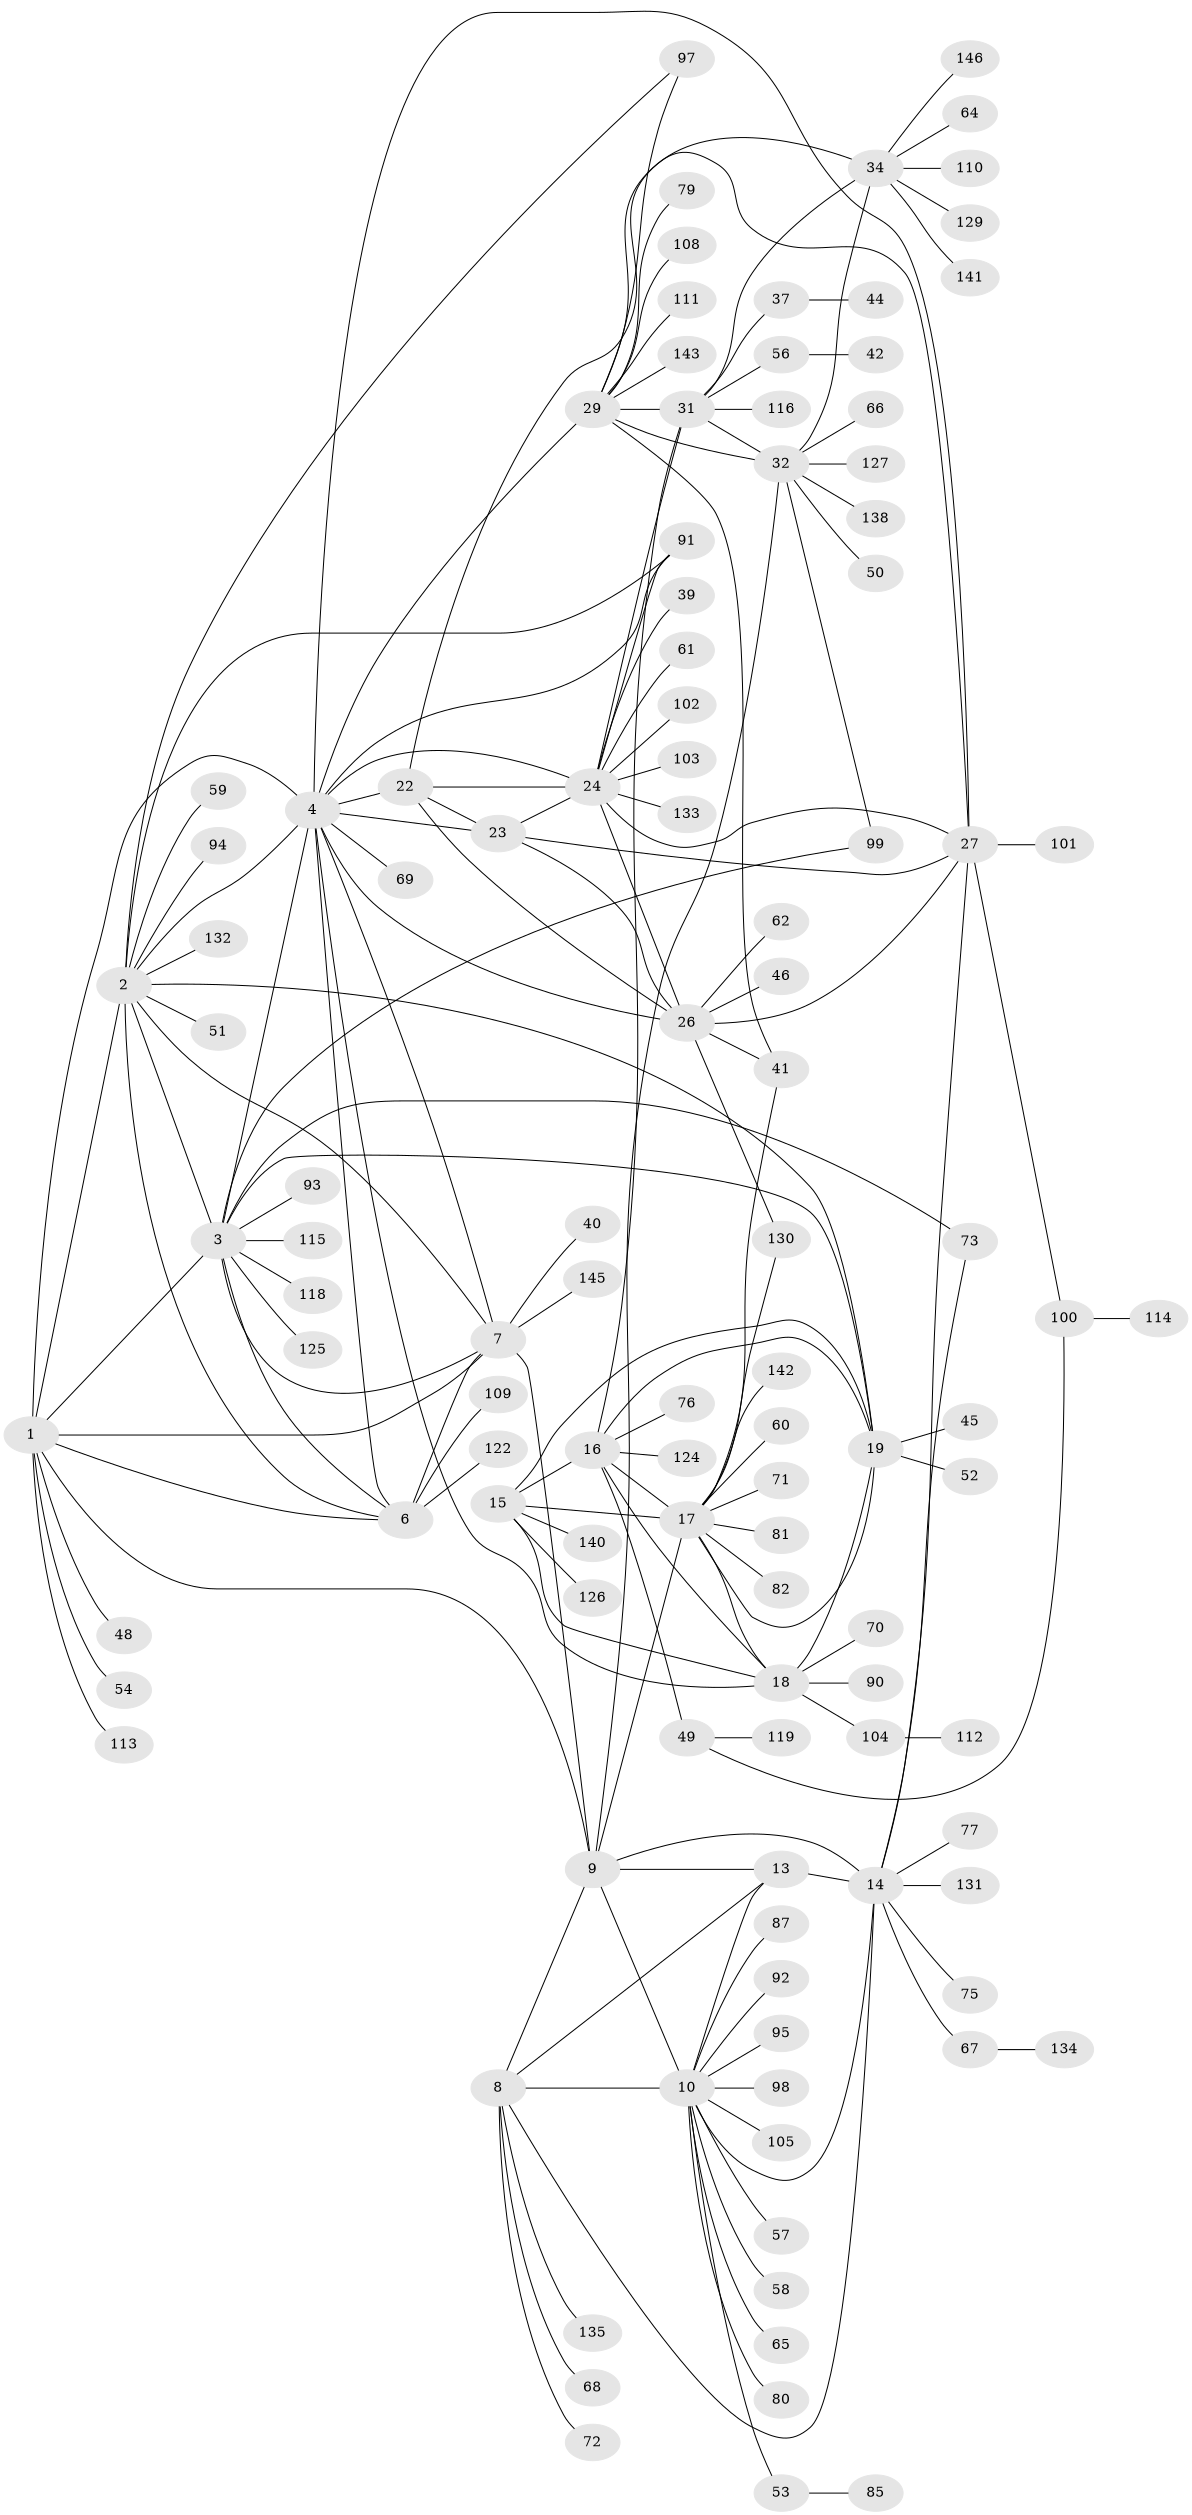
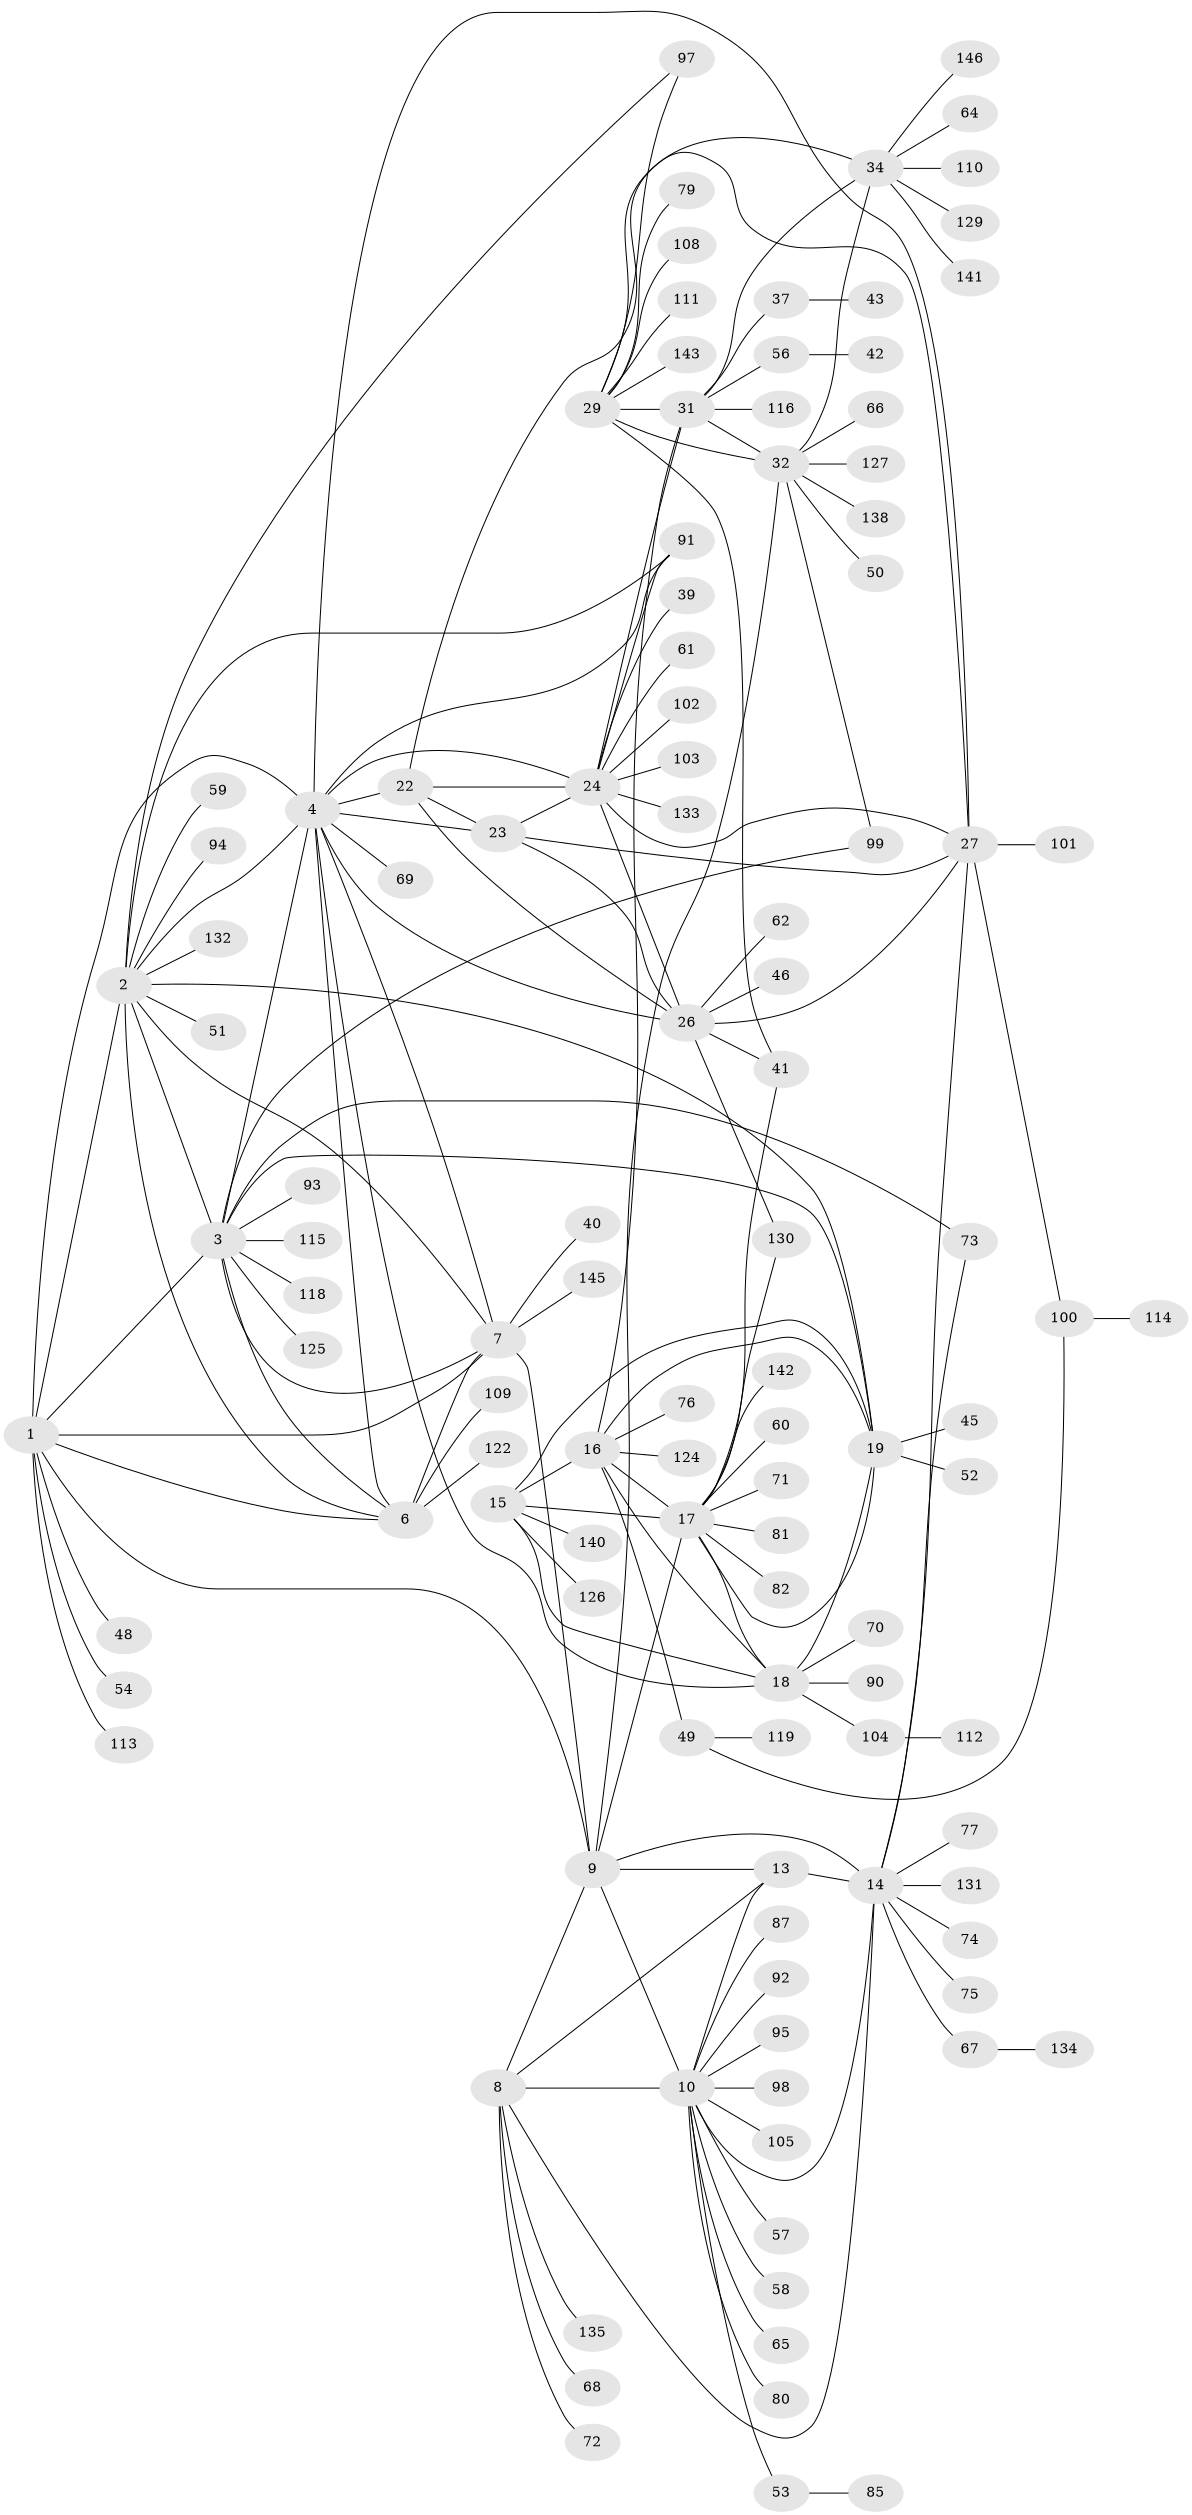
(876, 300) -> (876, 300)
(424, 592) -> none
none -> (970, 1940)
